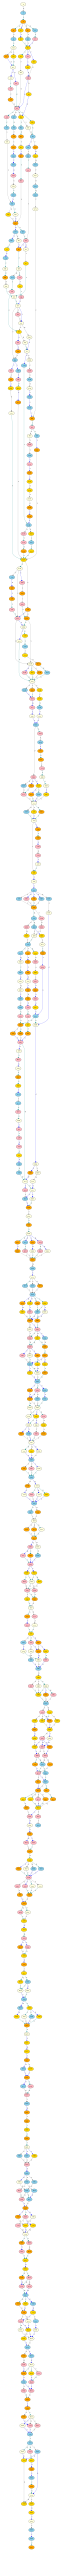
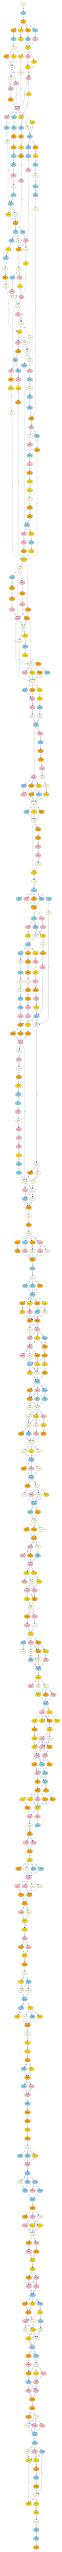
(24, 1973) -> (25, 1973)
(22, 2199) -> none
